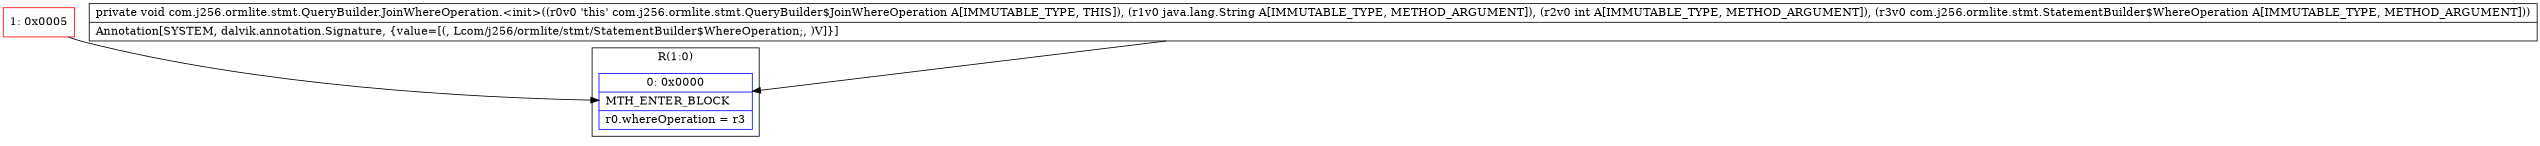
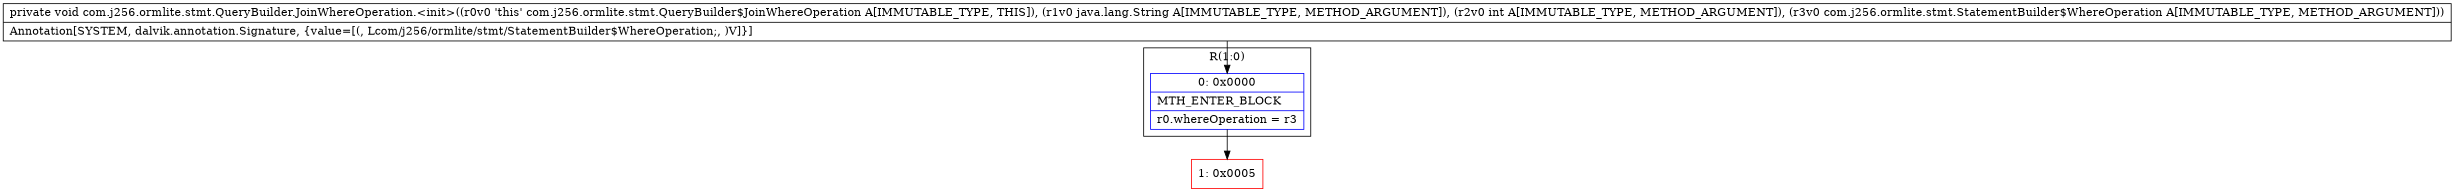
(328, 83) -> (1227, 141)
